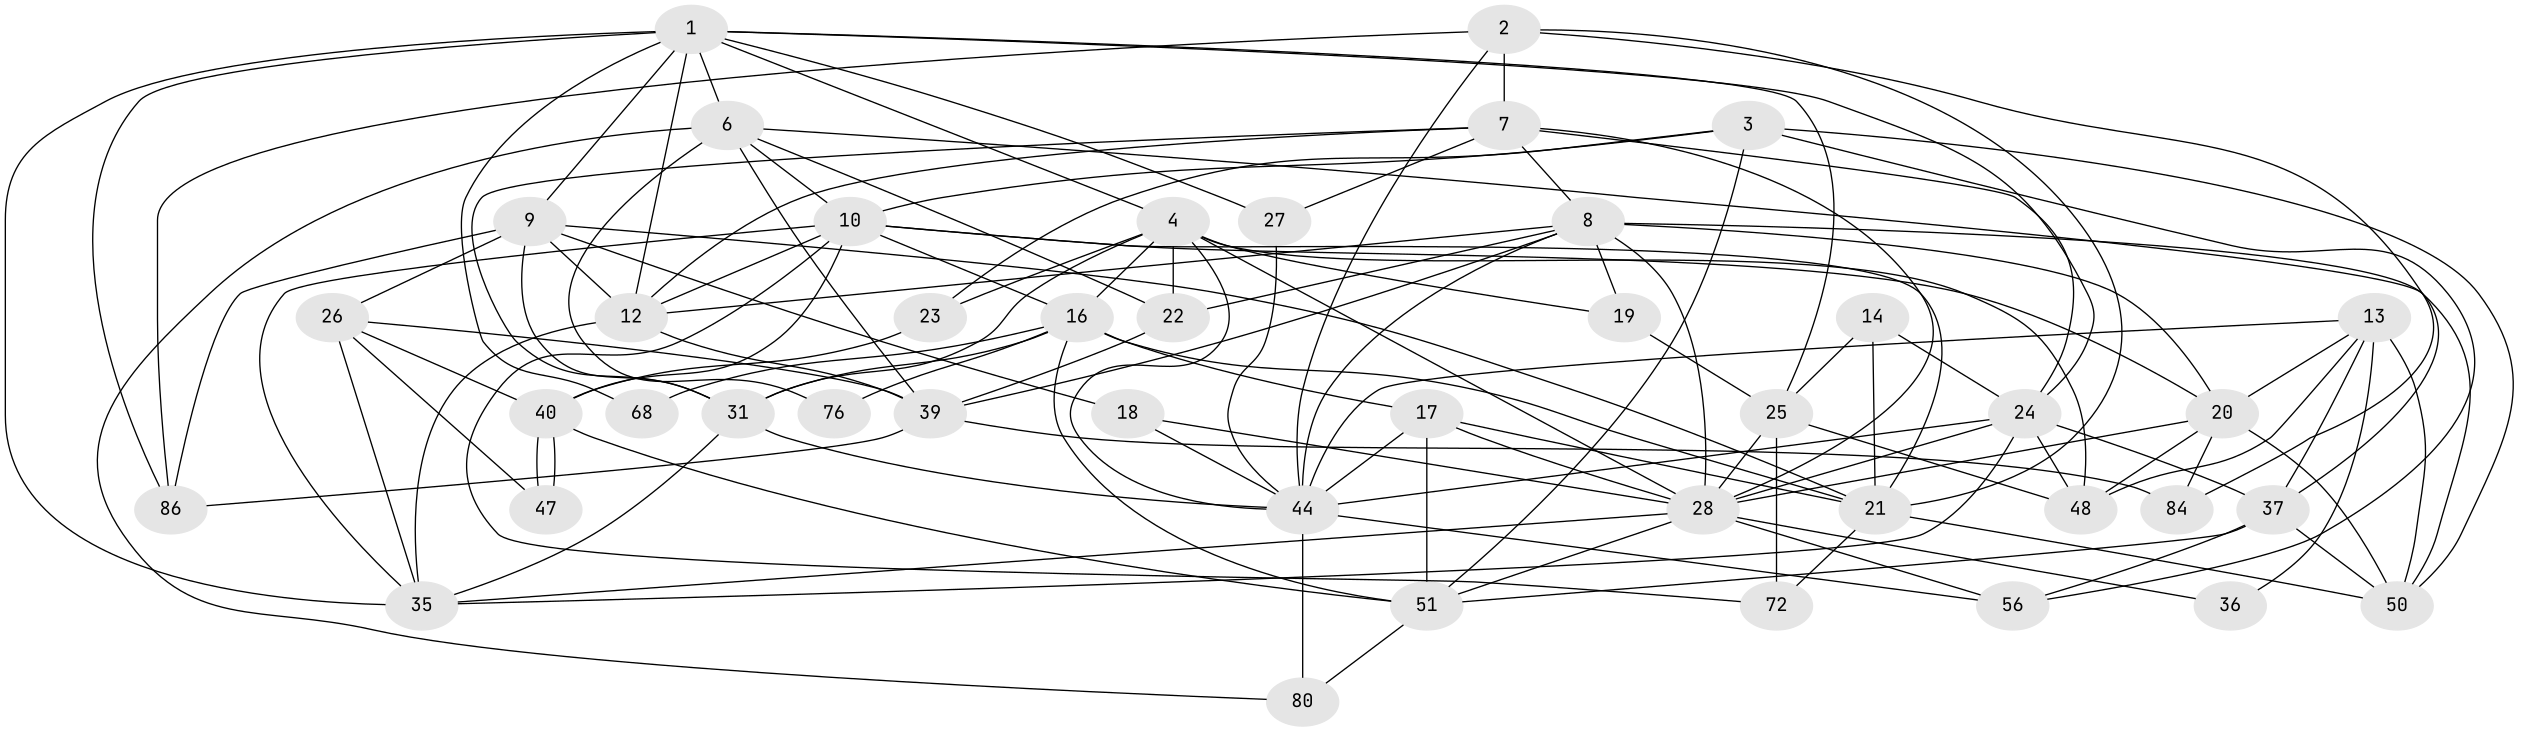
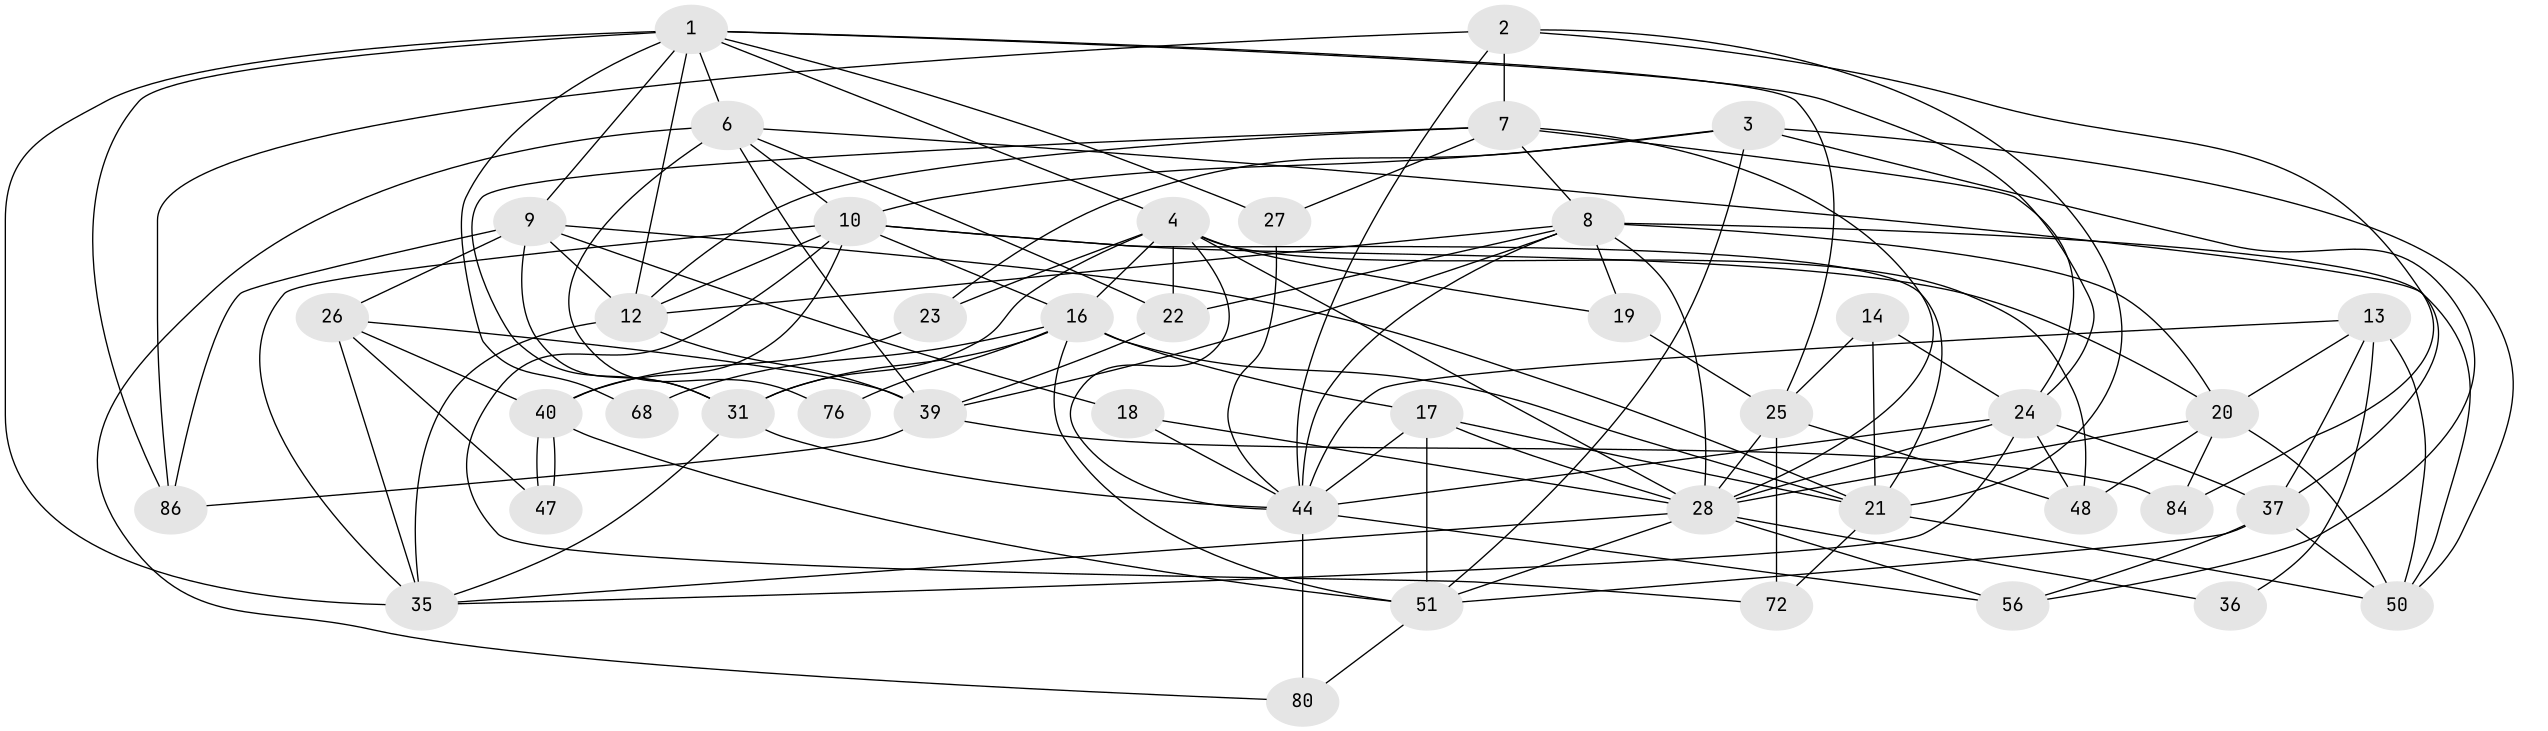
(2253, 448) -> none
